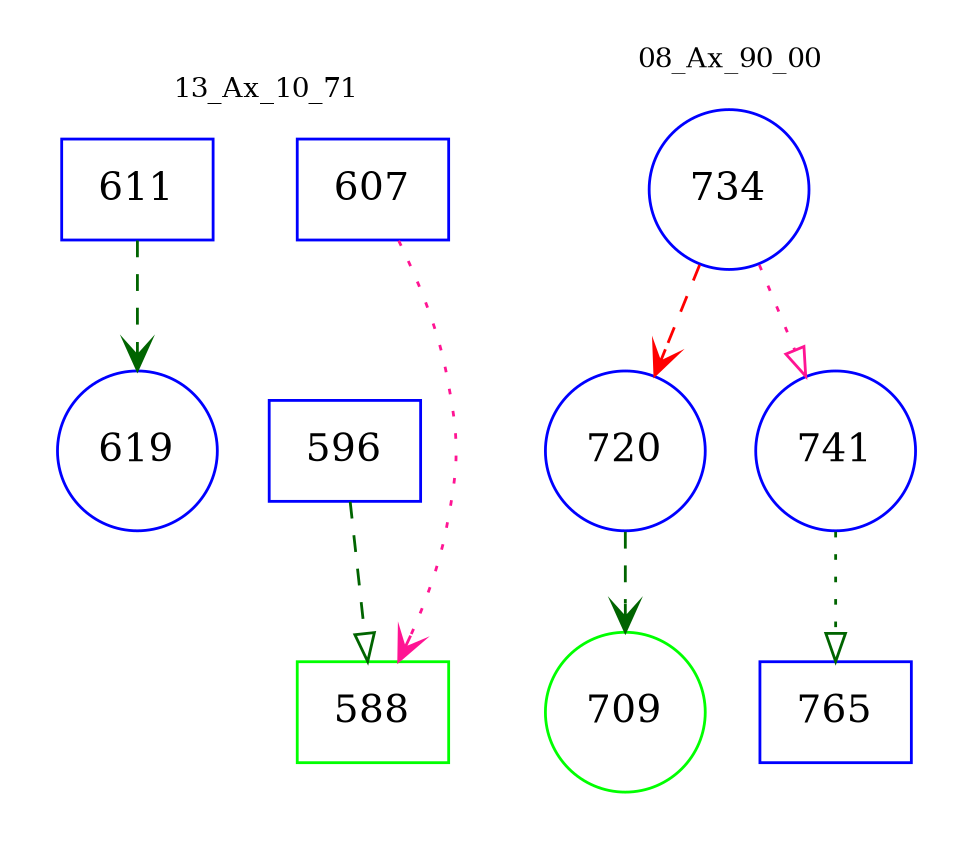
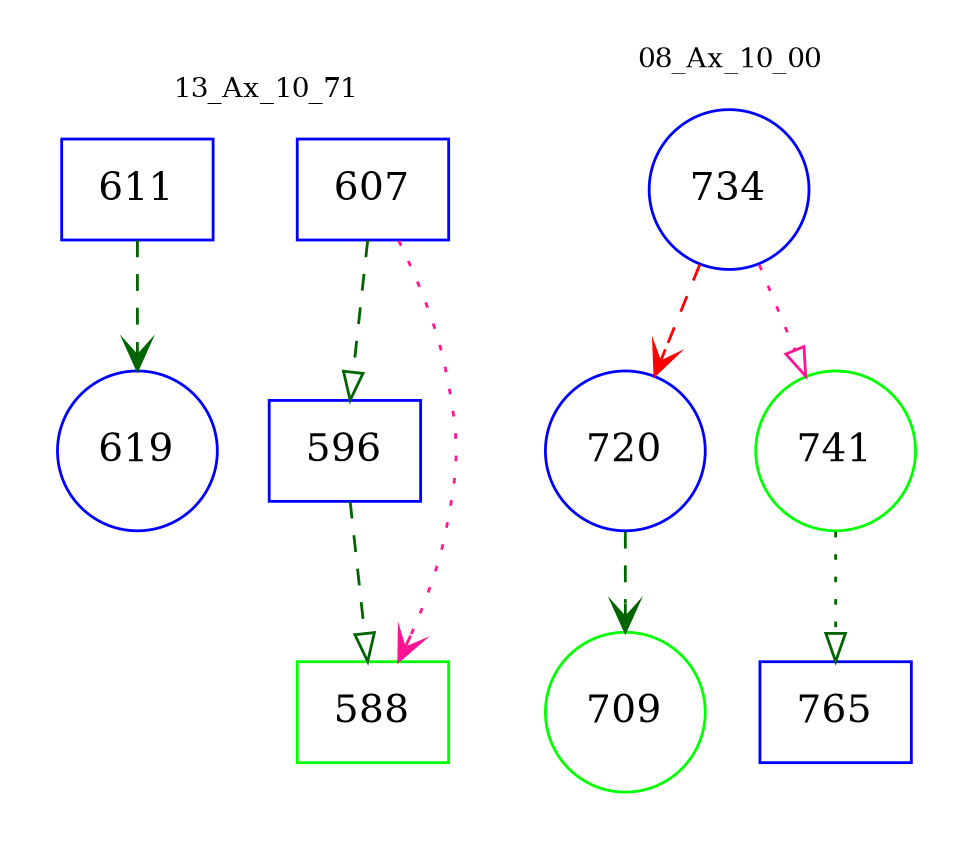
(730, 60) -> (730, 60)
none -> (361, 306)
(836, 451) -> (836, 451)
